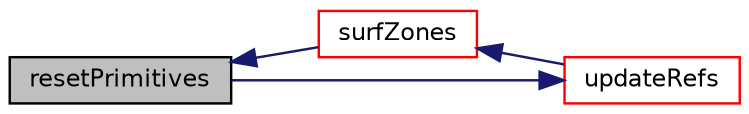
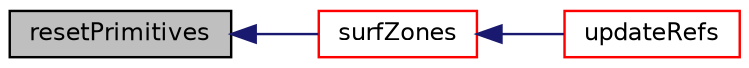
(385, 80) -> none
